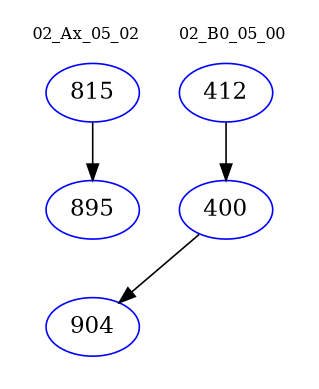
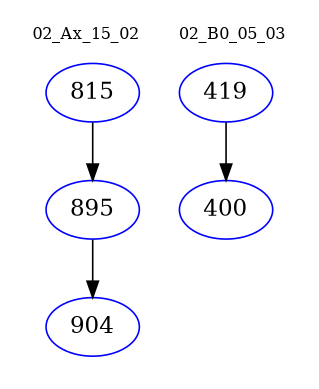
(86, 35) -> (86, 35)
(233, 35) -> (233, 35)
(226, 93) -> (226, 93)
(166, 263) -> (93, 260)
